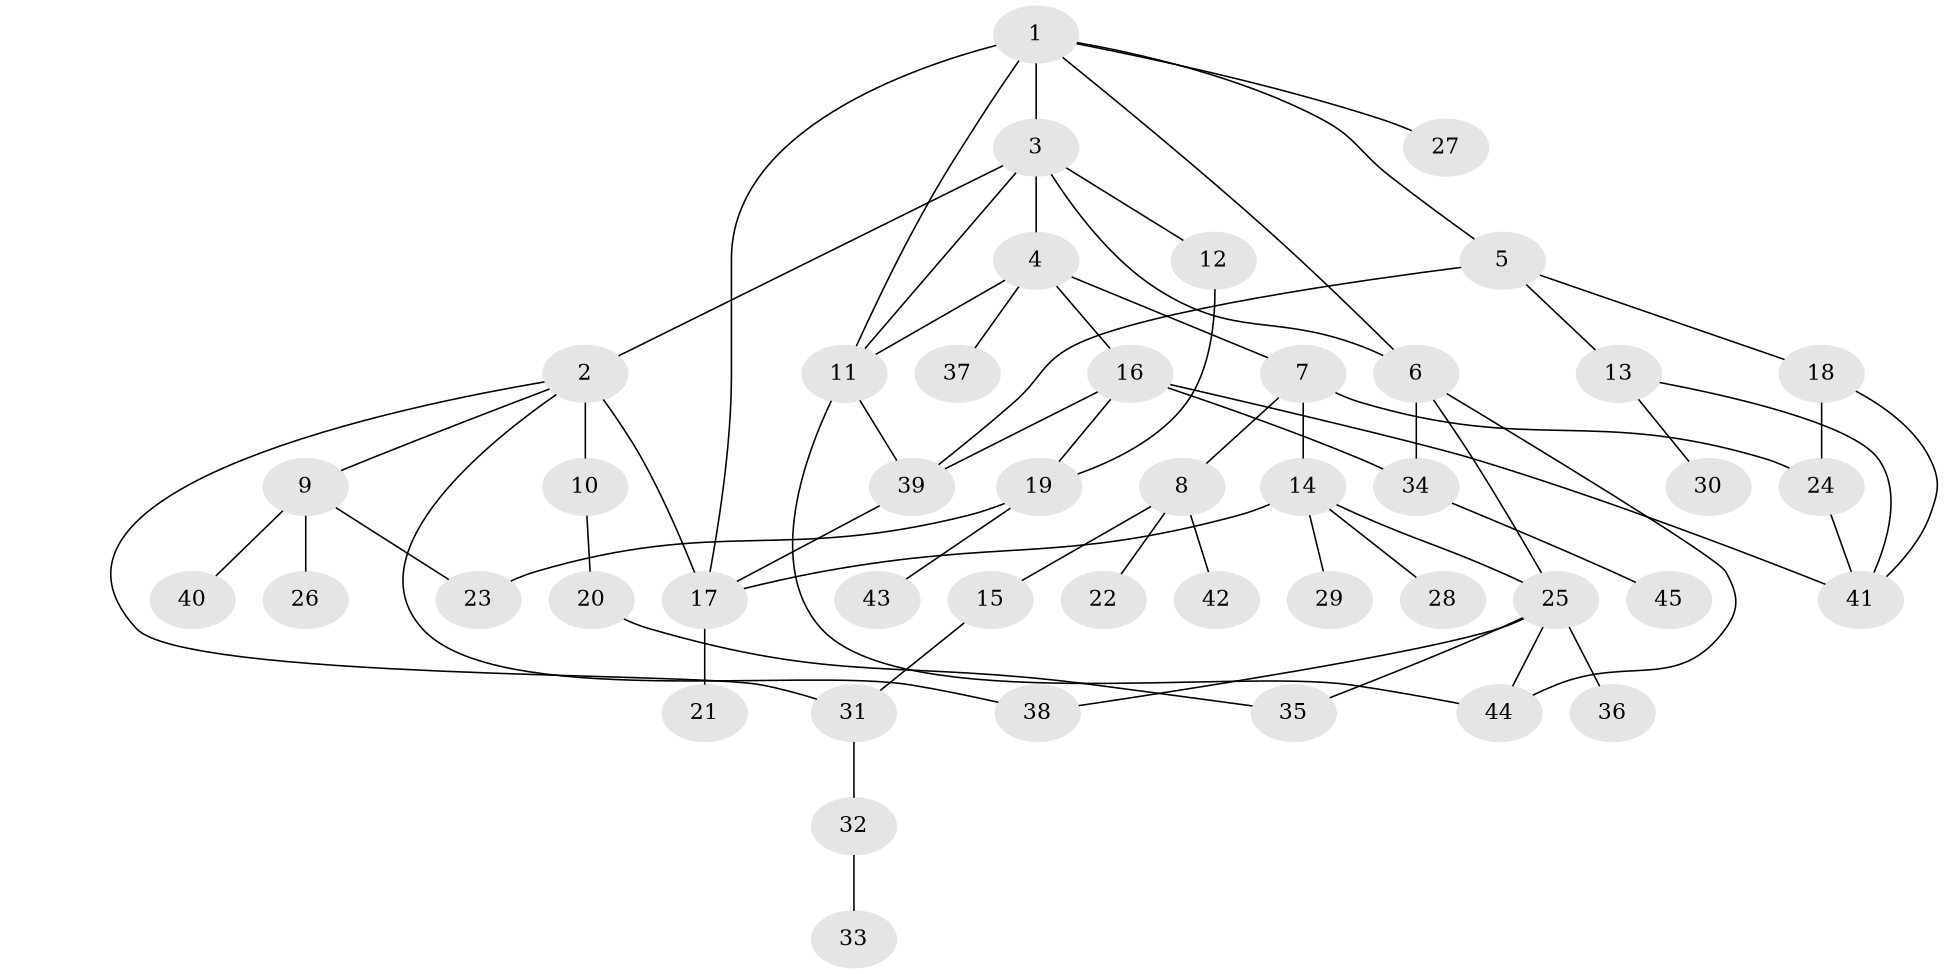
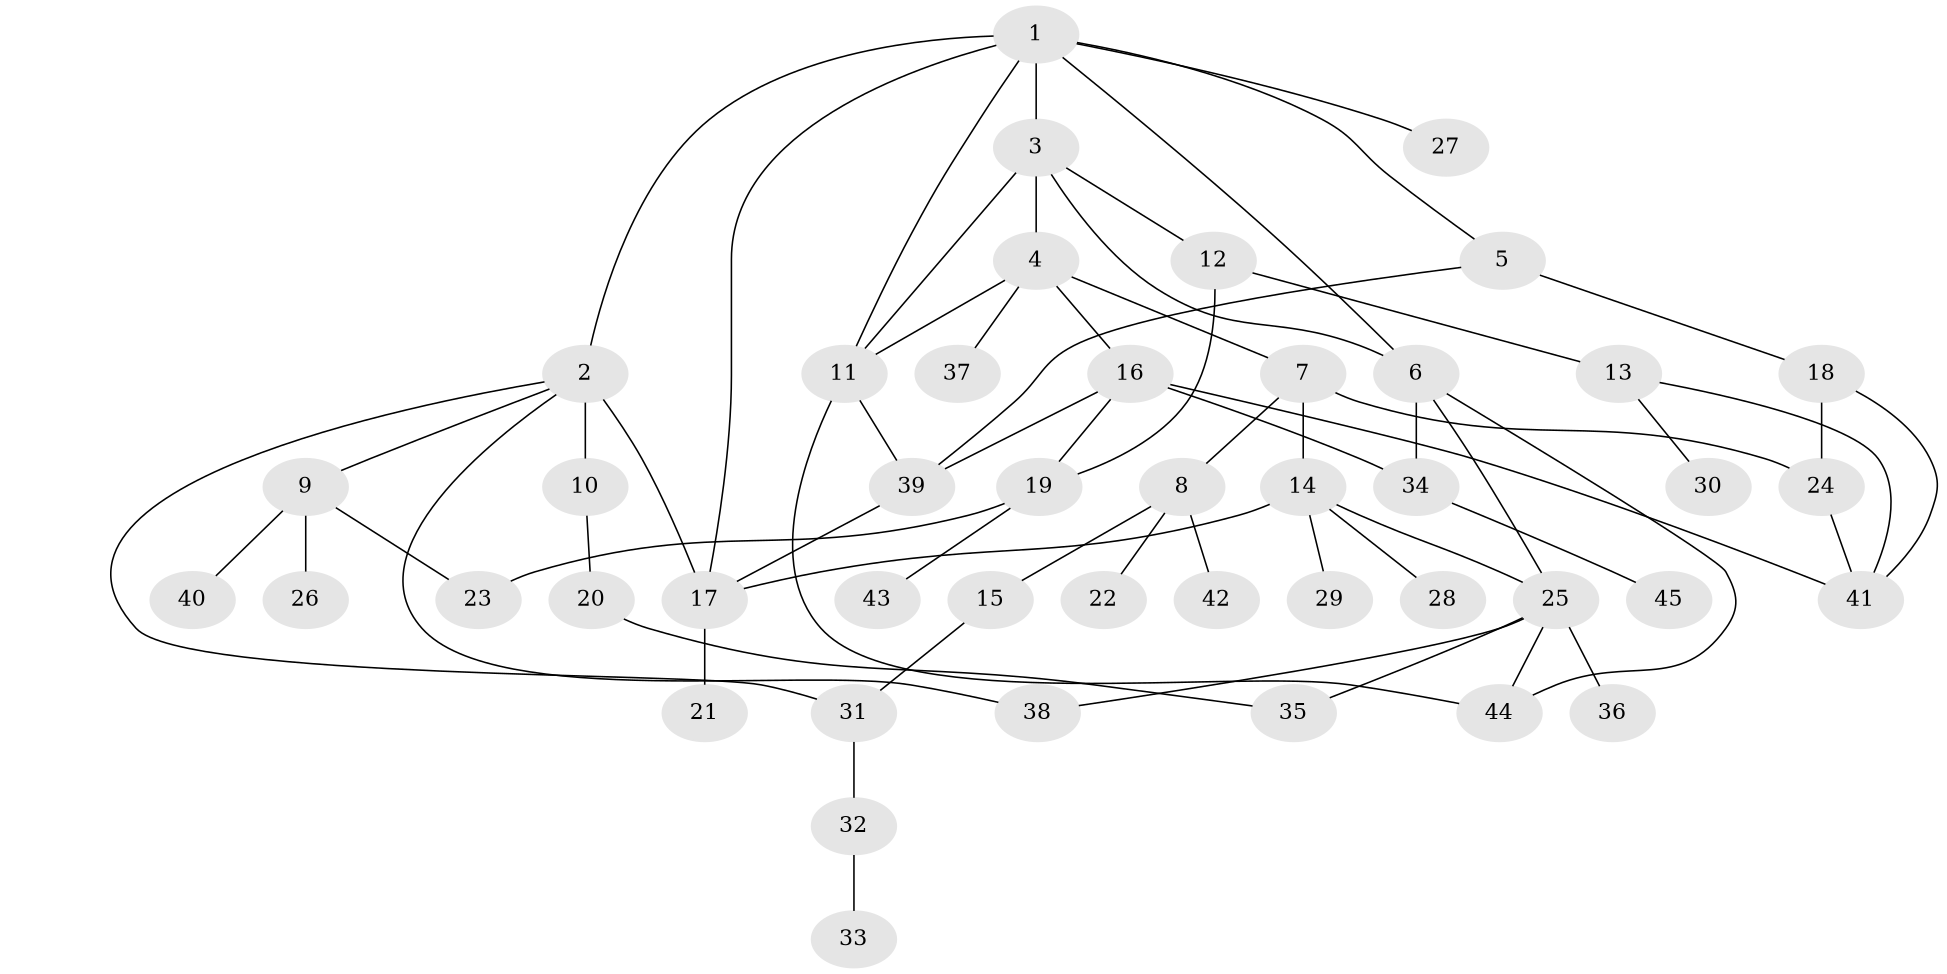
(811, 261) -> (726, 108)
(1561, 317) -> (1416, 317)
